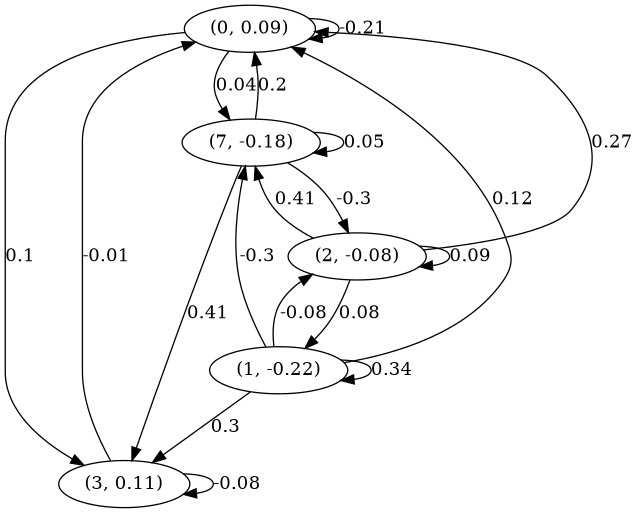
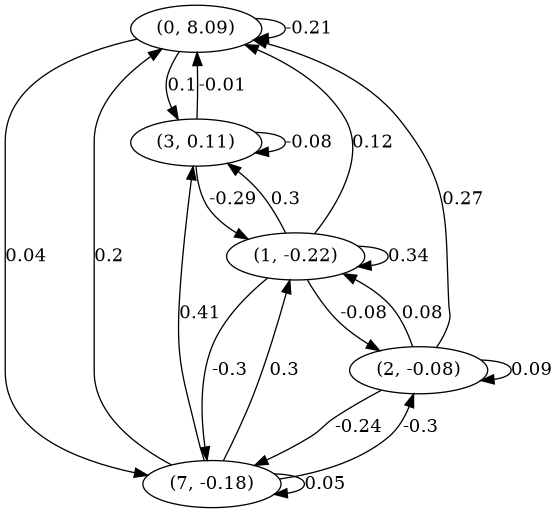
(250, 29) -> (196, 29)
(296, 200) -> (359, 427)
none -> (207, 205)
none -> (259, 379)
